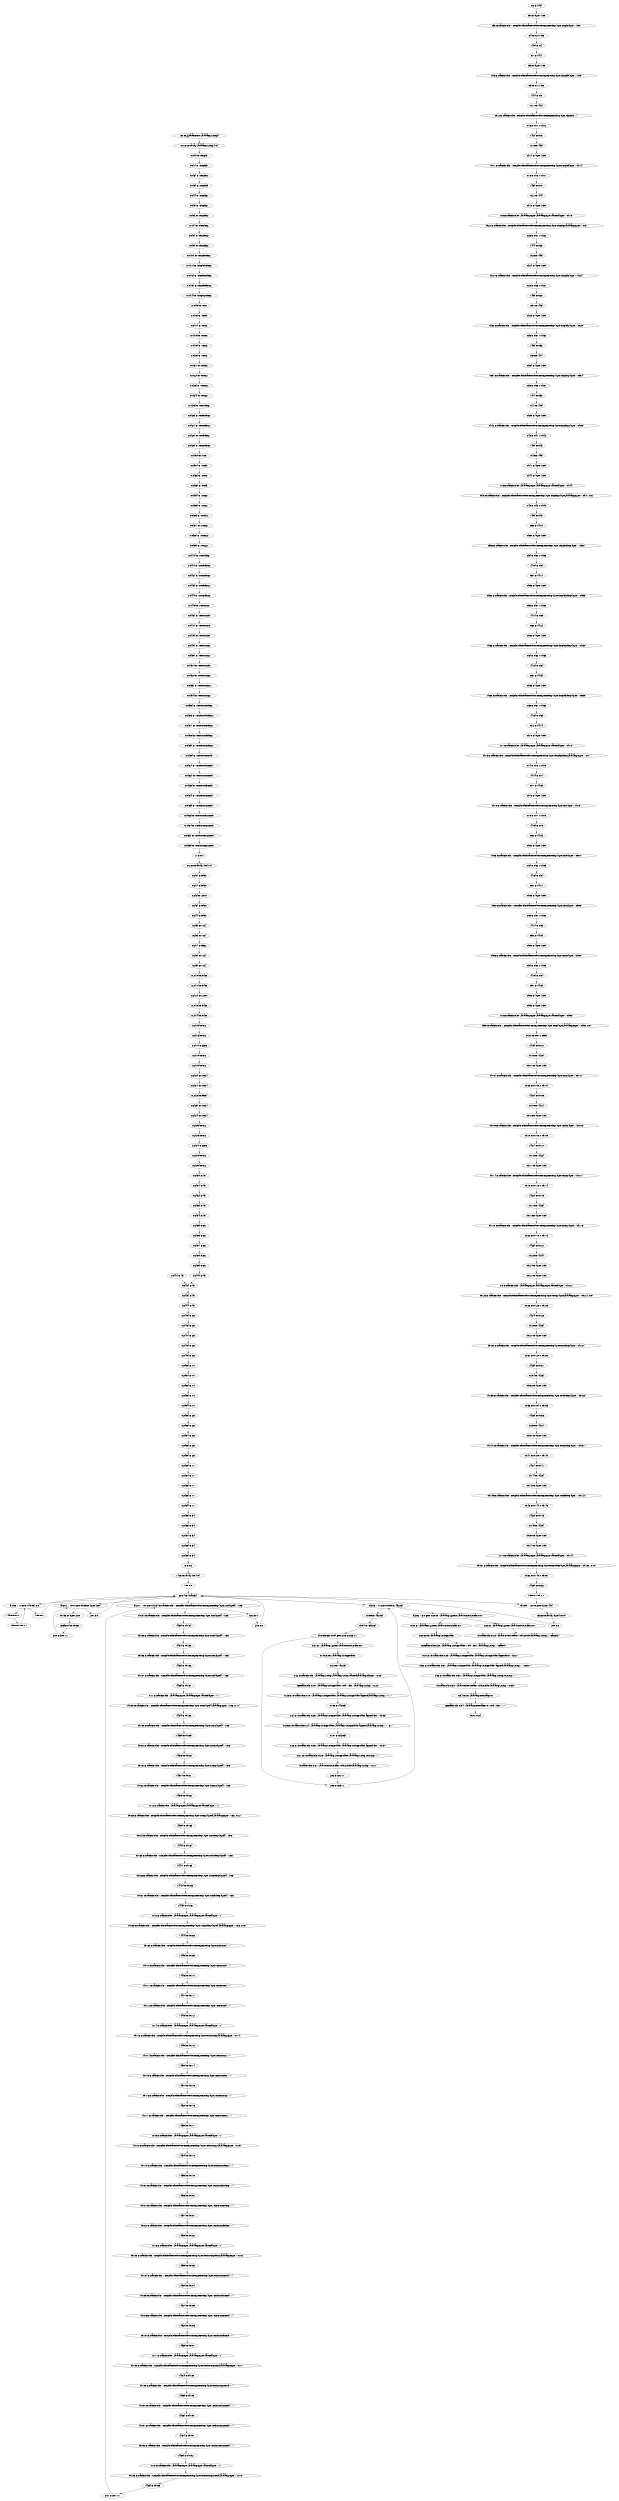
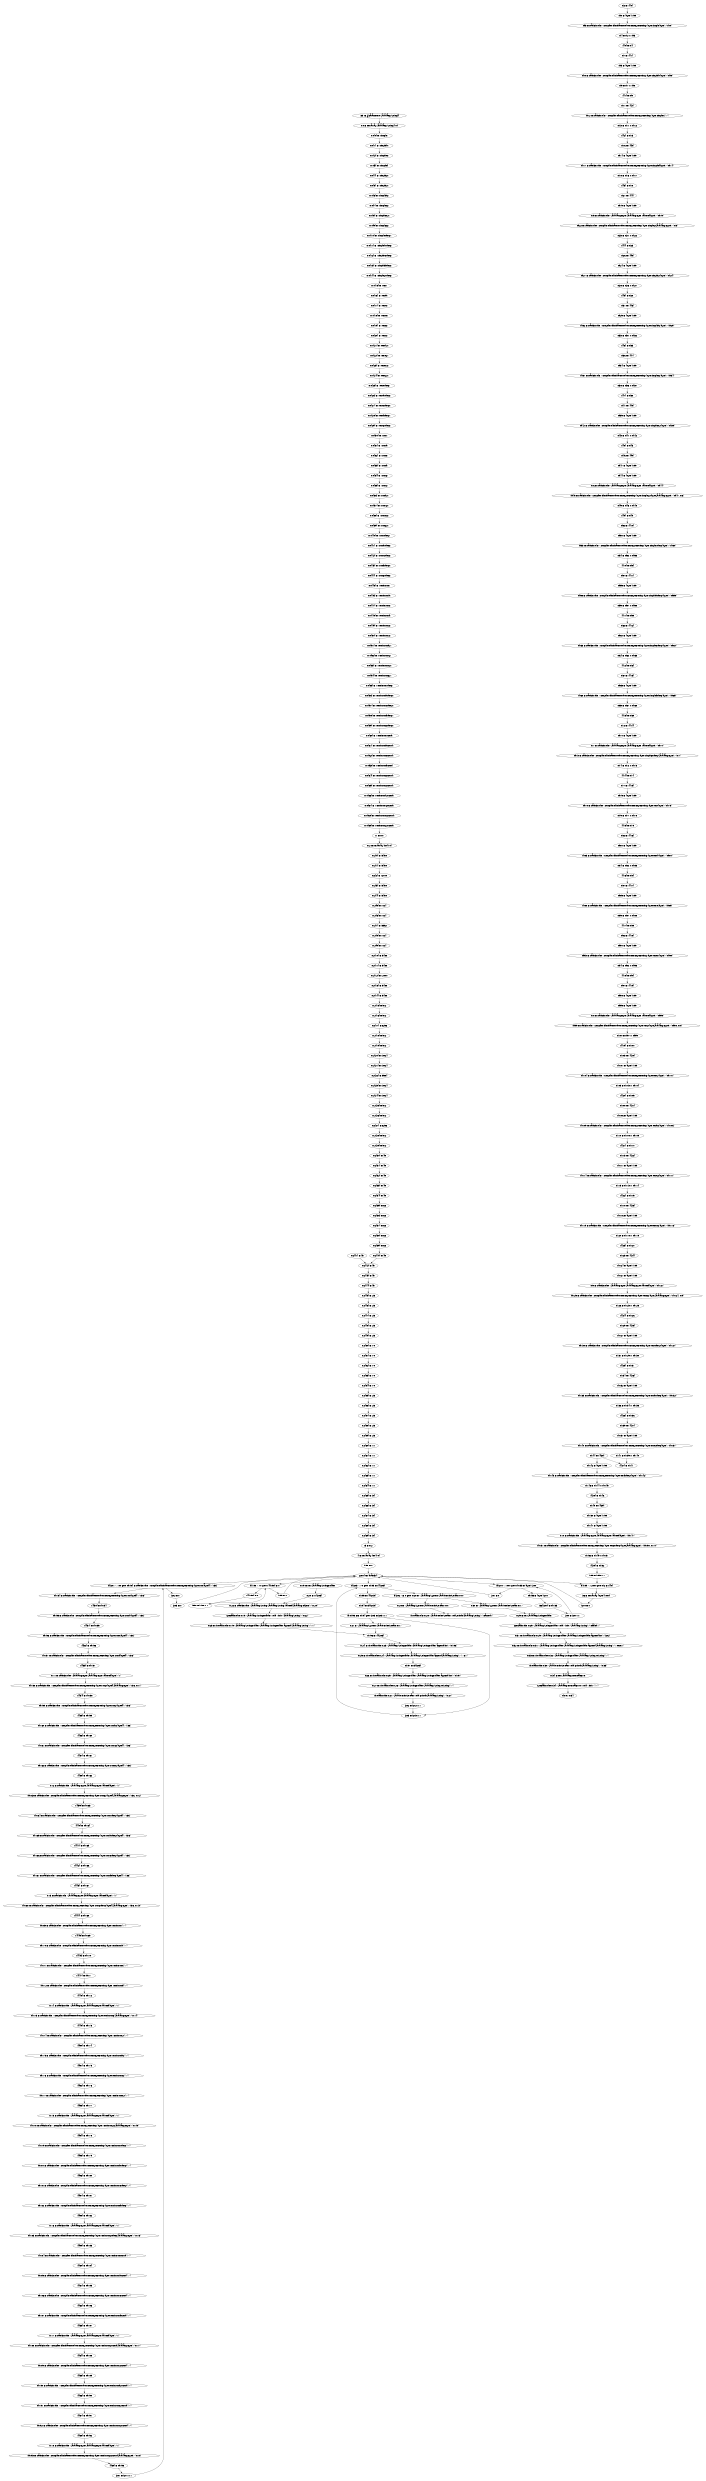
(536, 1470) -> (611, 1460)
(338, 1650) -> (376, 1630)
